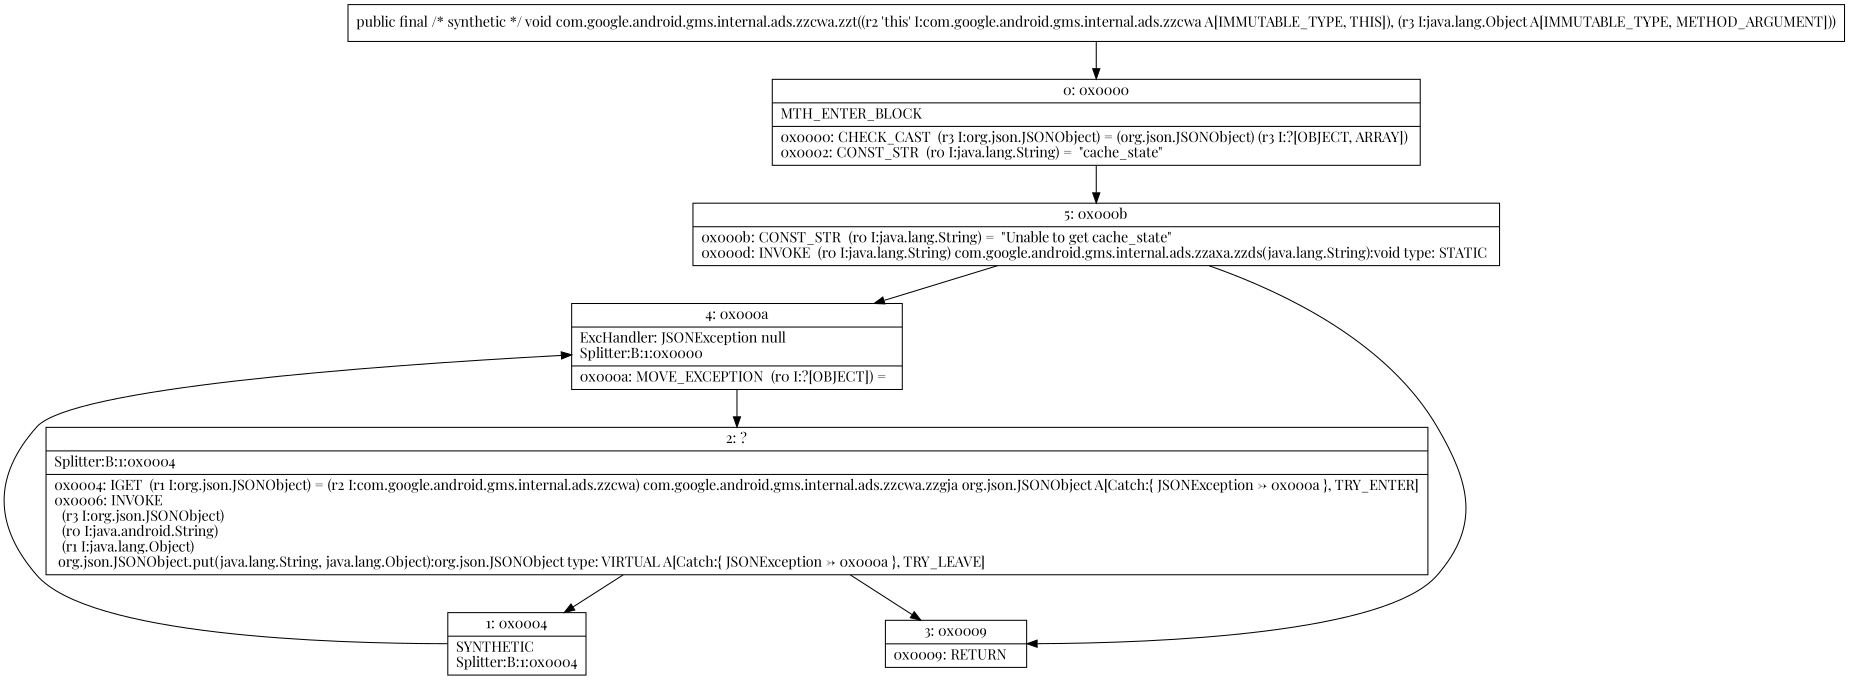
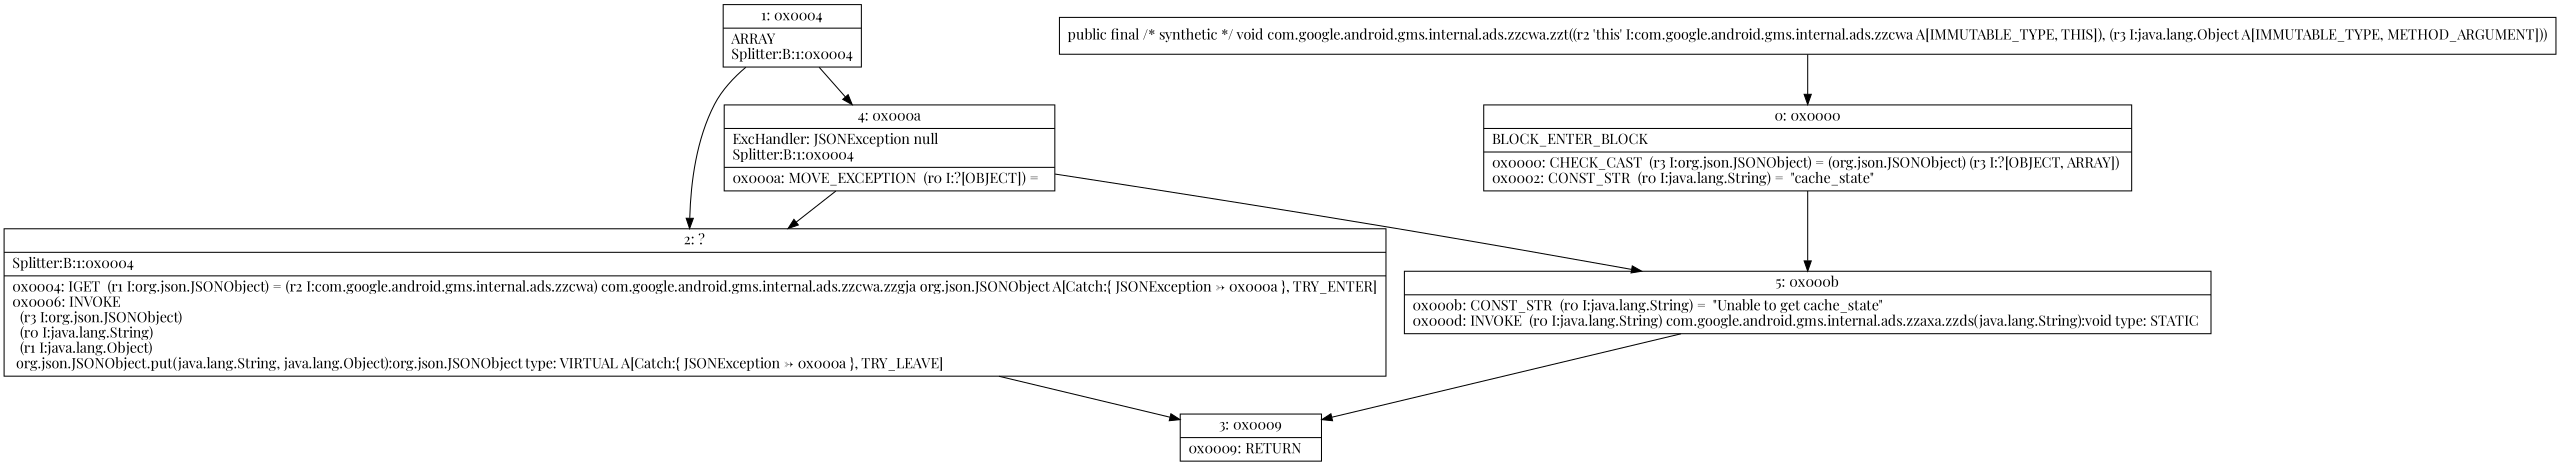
(852, 114) -> (1570, 140)
(941, 283) -> (1344, 220)
(642, 354) -> (793, 155)
(136, 532) -> (83, 333)
(598, 591) -> (702, 136)
(495, 647) -> (753, 39)
